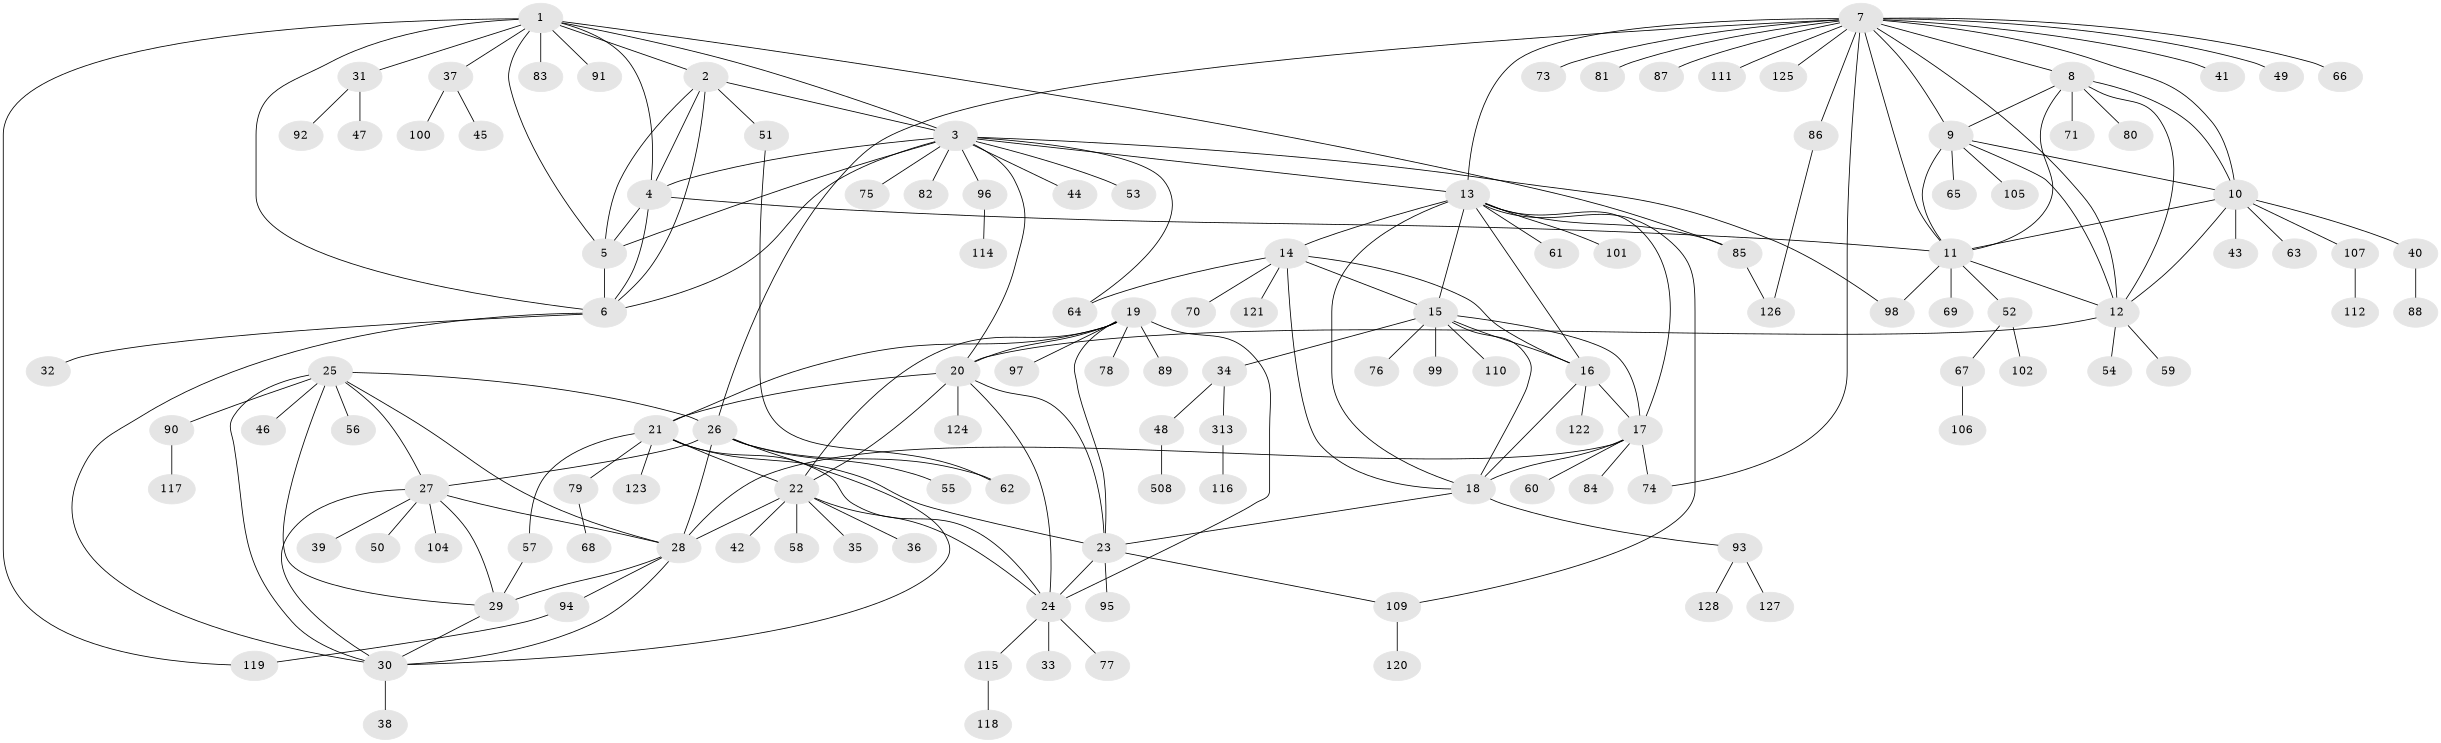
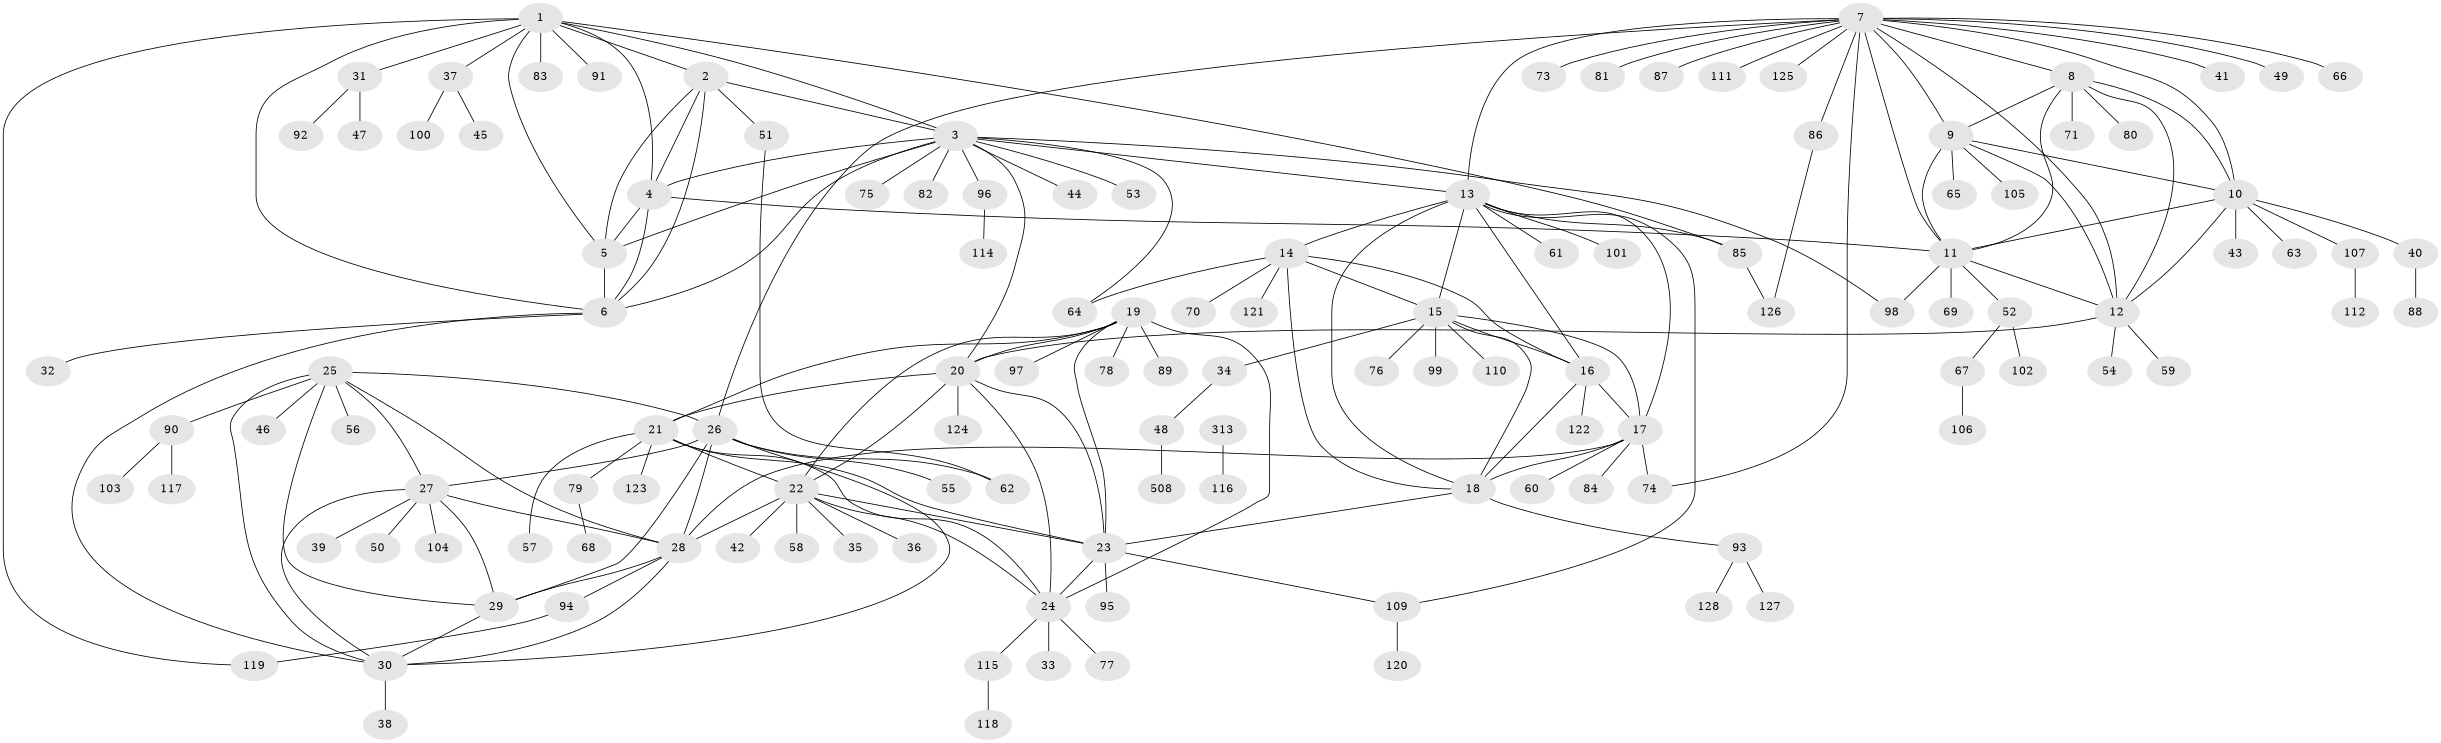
(1224, 401) -> none
none -> (110, 489)
none -> (904, 510)
(513, 578) -> (633, 549)
